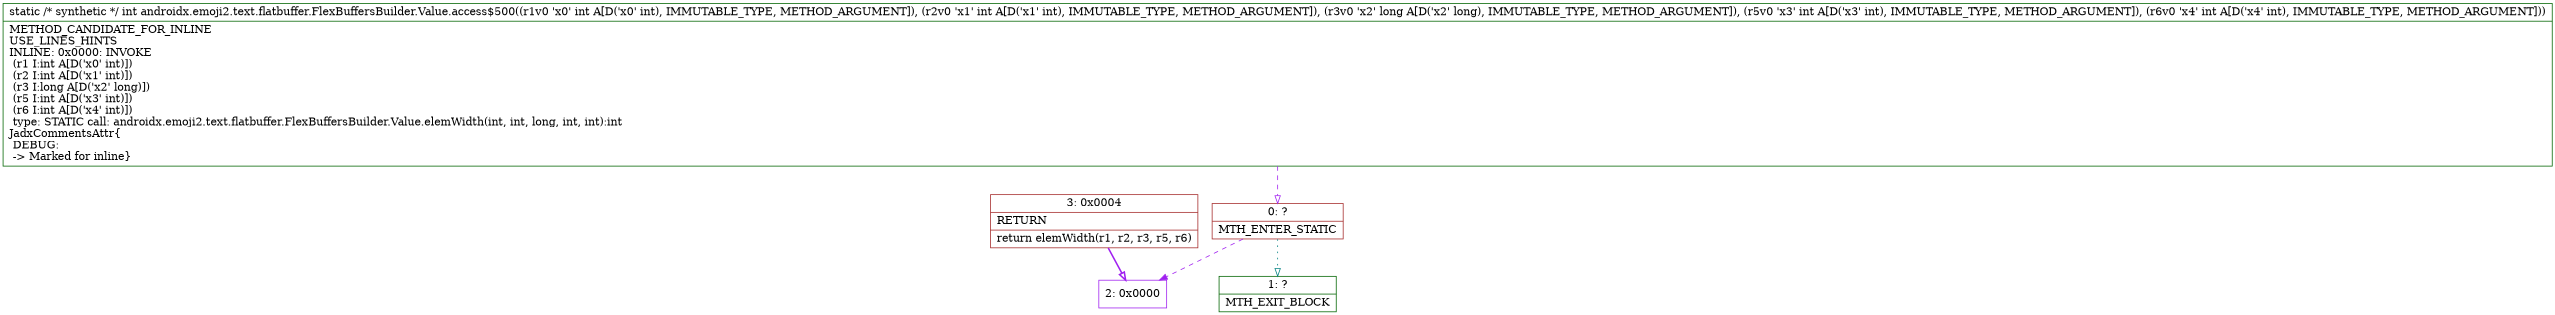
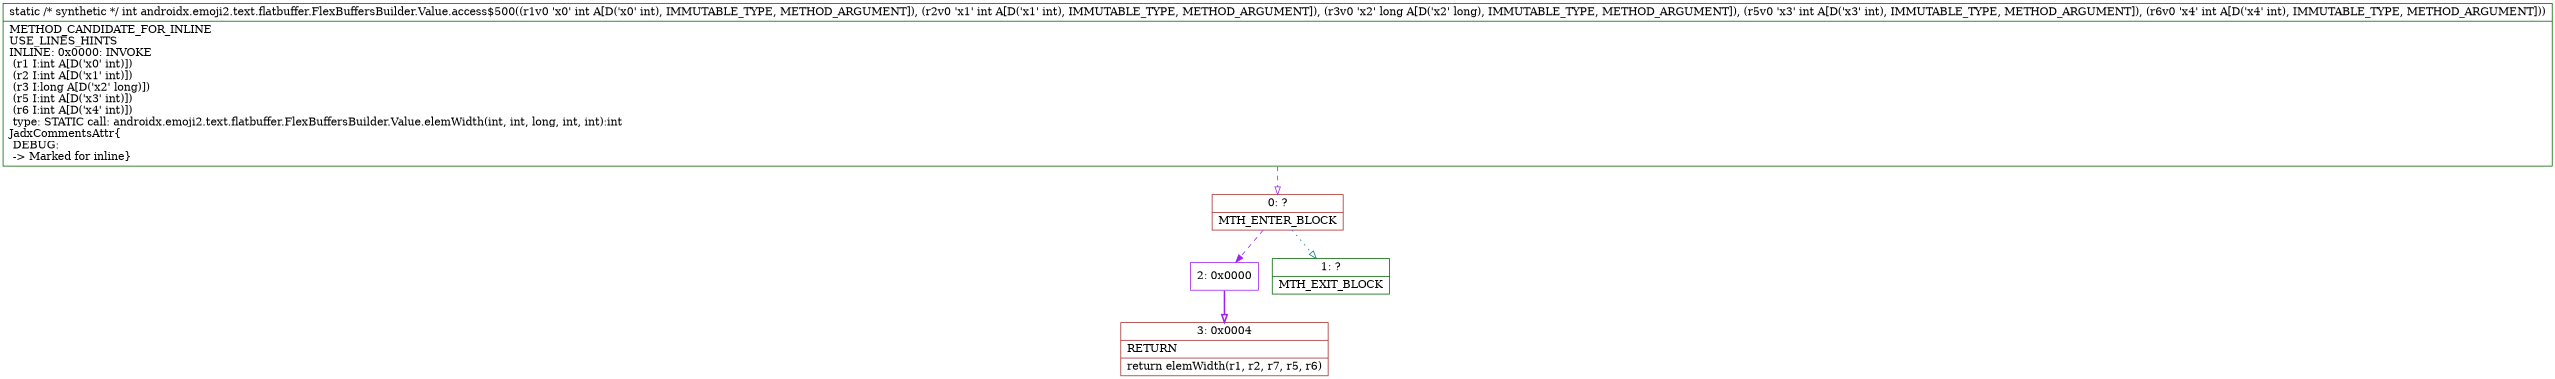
(1278, 230) -> (1278, 221)
(1094, 239) -> (1224, 367)
(1115, 261) -> (1224, 303)
